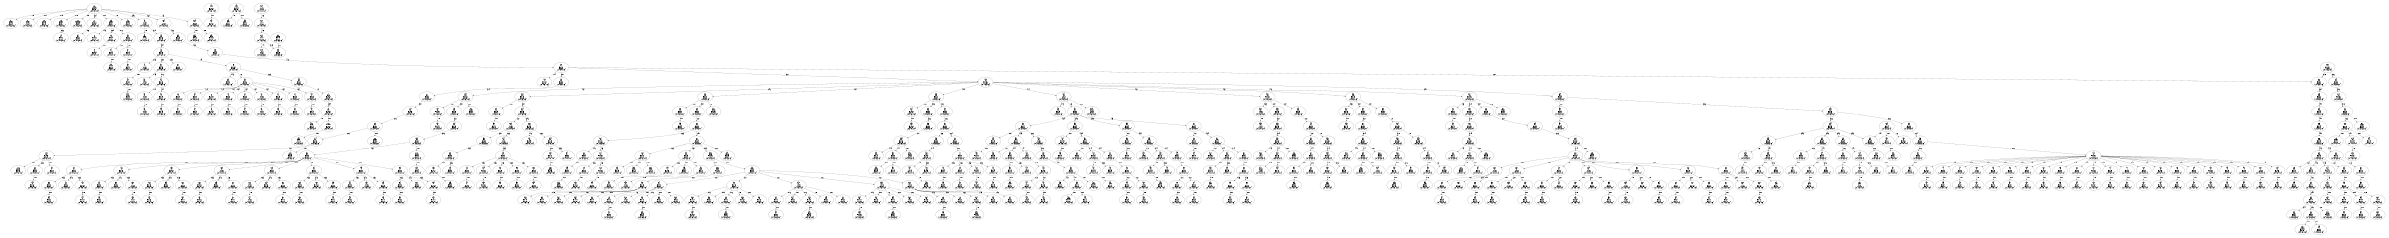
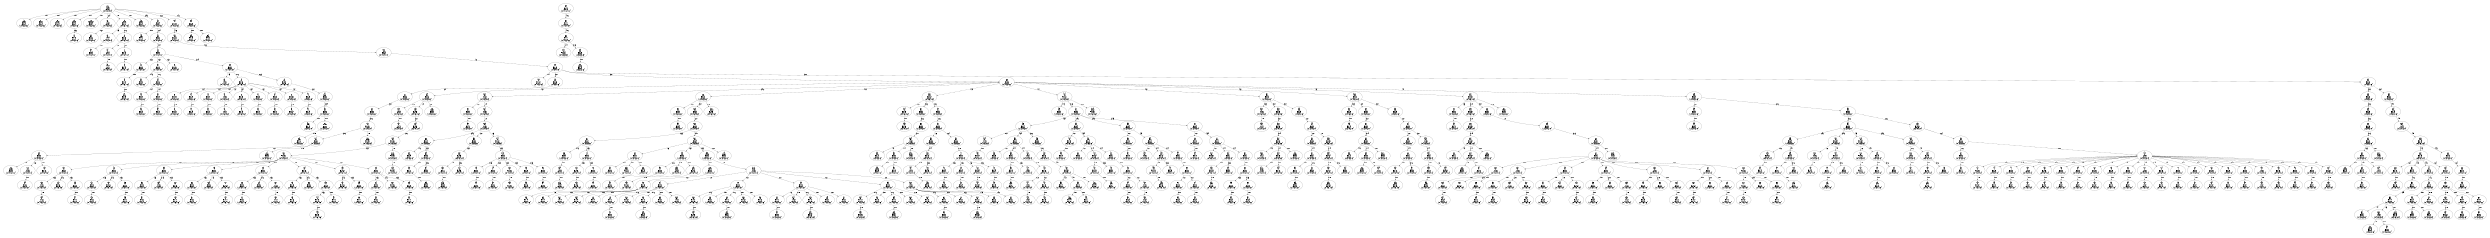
(94, 38) -> none
(278, 45) -> (580, 60)
(2324, 74) -> (2368, 89)
(526, 119) -> (457, 137)
(1879, 133) -> (1919, 148)
(356, 178) -> (322, 192)
none -> (1570, 178)
none -> (2421, 192)
